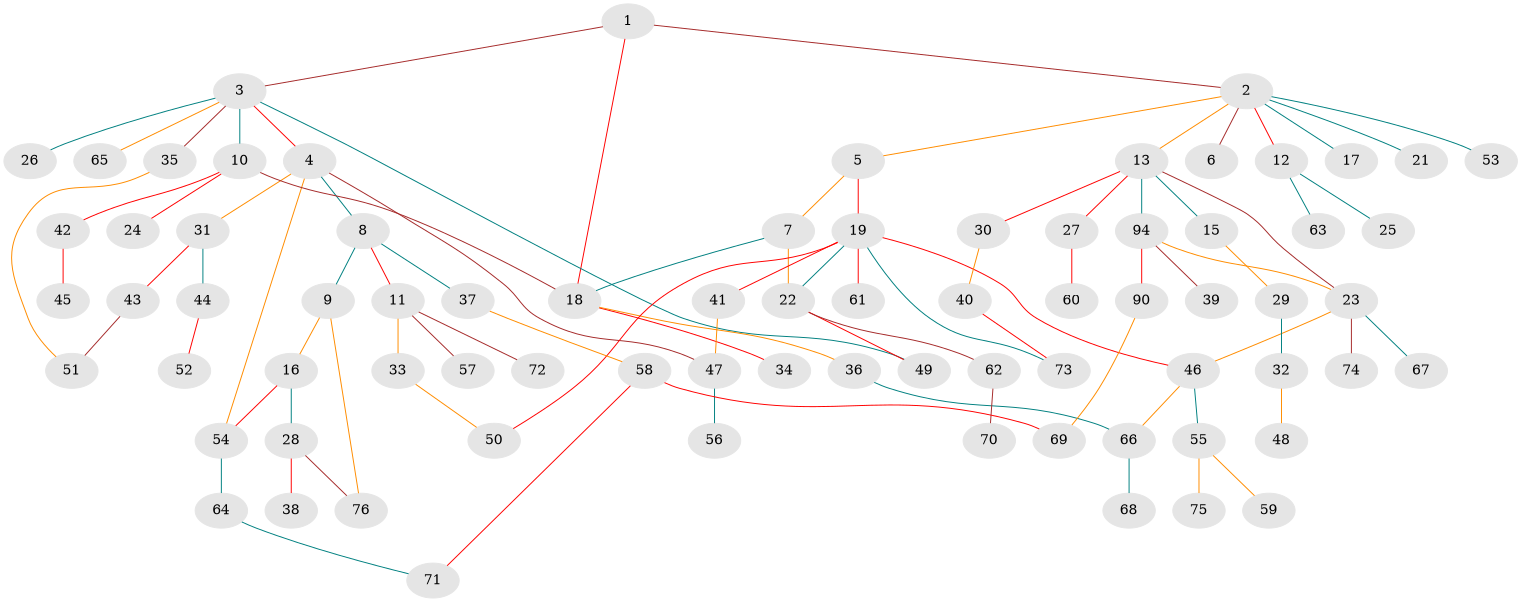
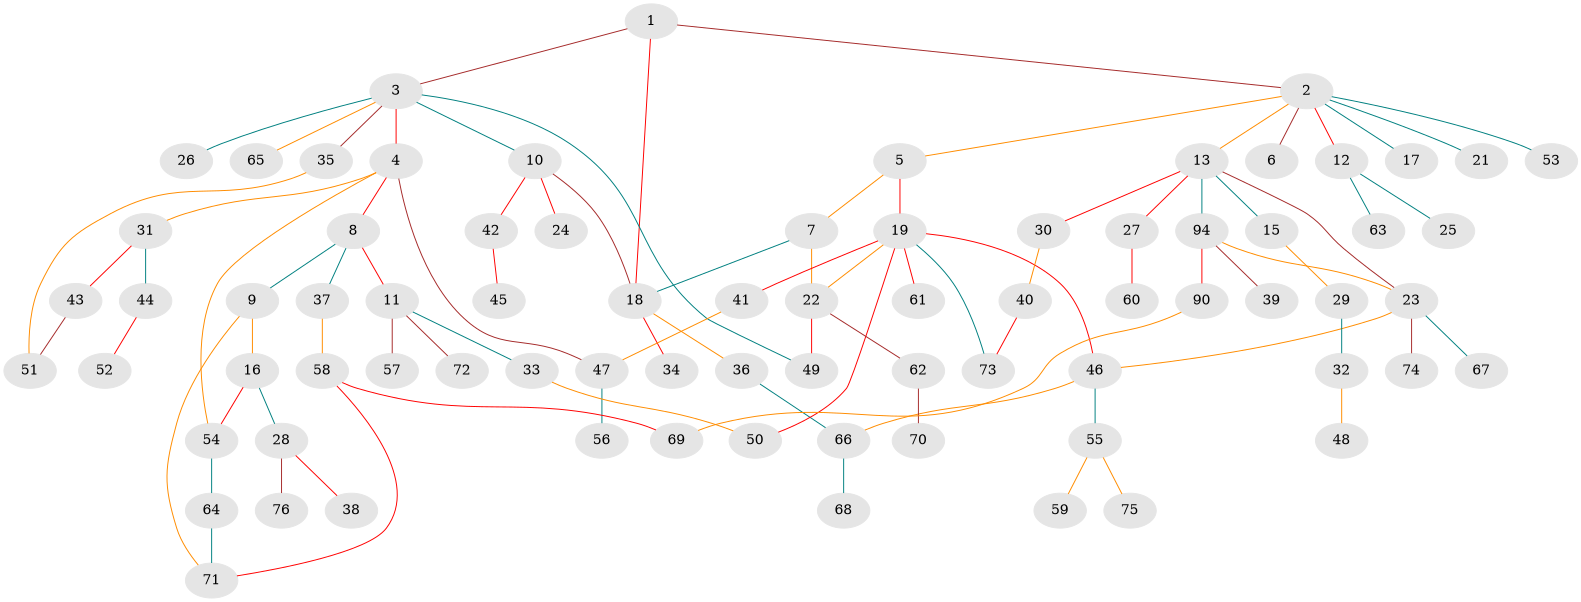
(330, 188) -> (375, 196)
(823, 266) -> (856, 266)
(398, 336) -> (462, 336)
(345, 406) -> (174, 435)
